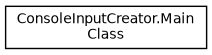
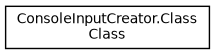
(106, 27) -> (108, 27)
